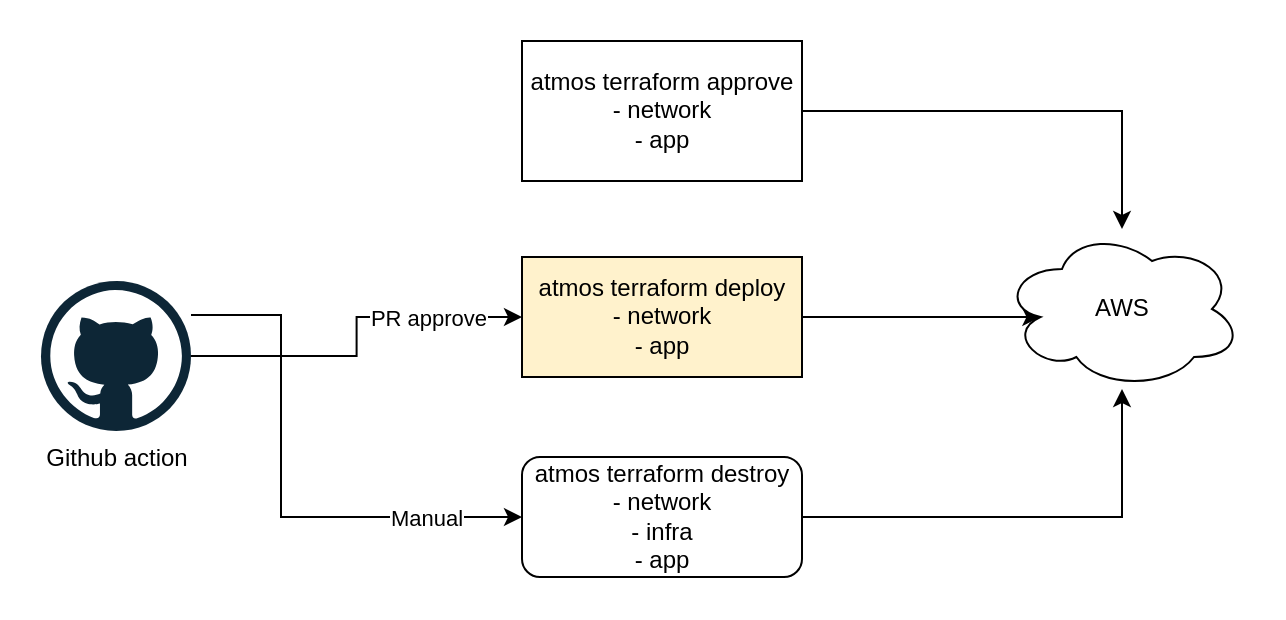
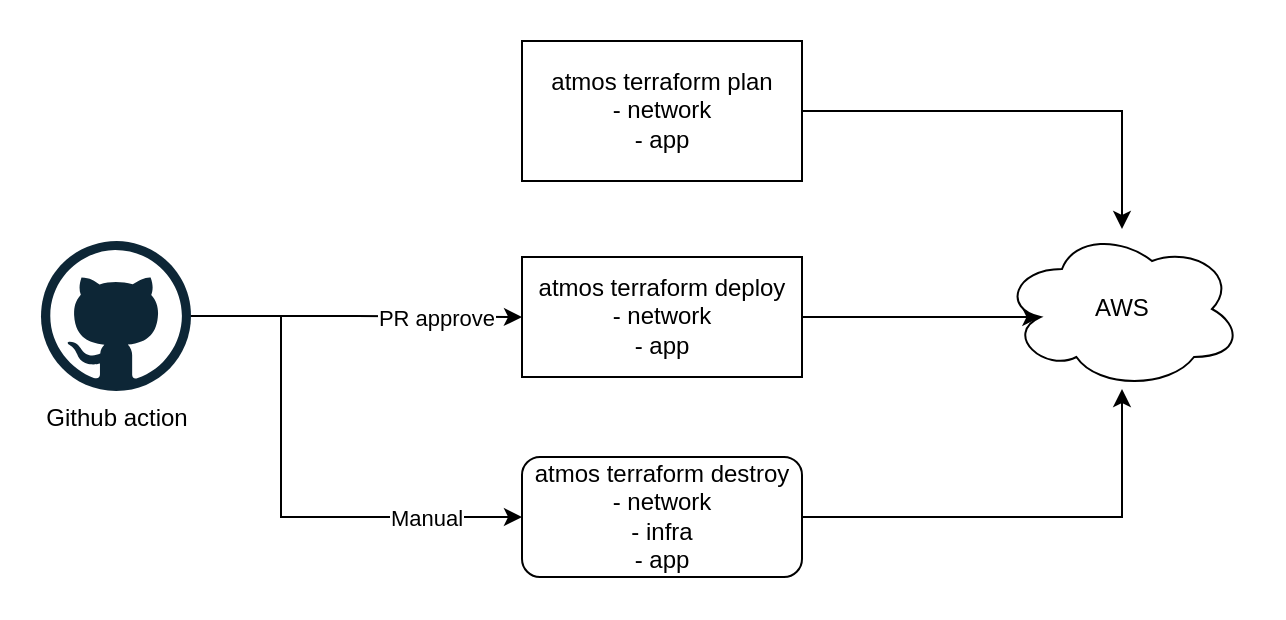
(663, 111) -> (663, 111)
(662, 317) -> (662, 317)
(116, 356) -> (116, 316)
